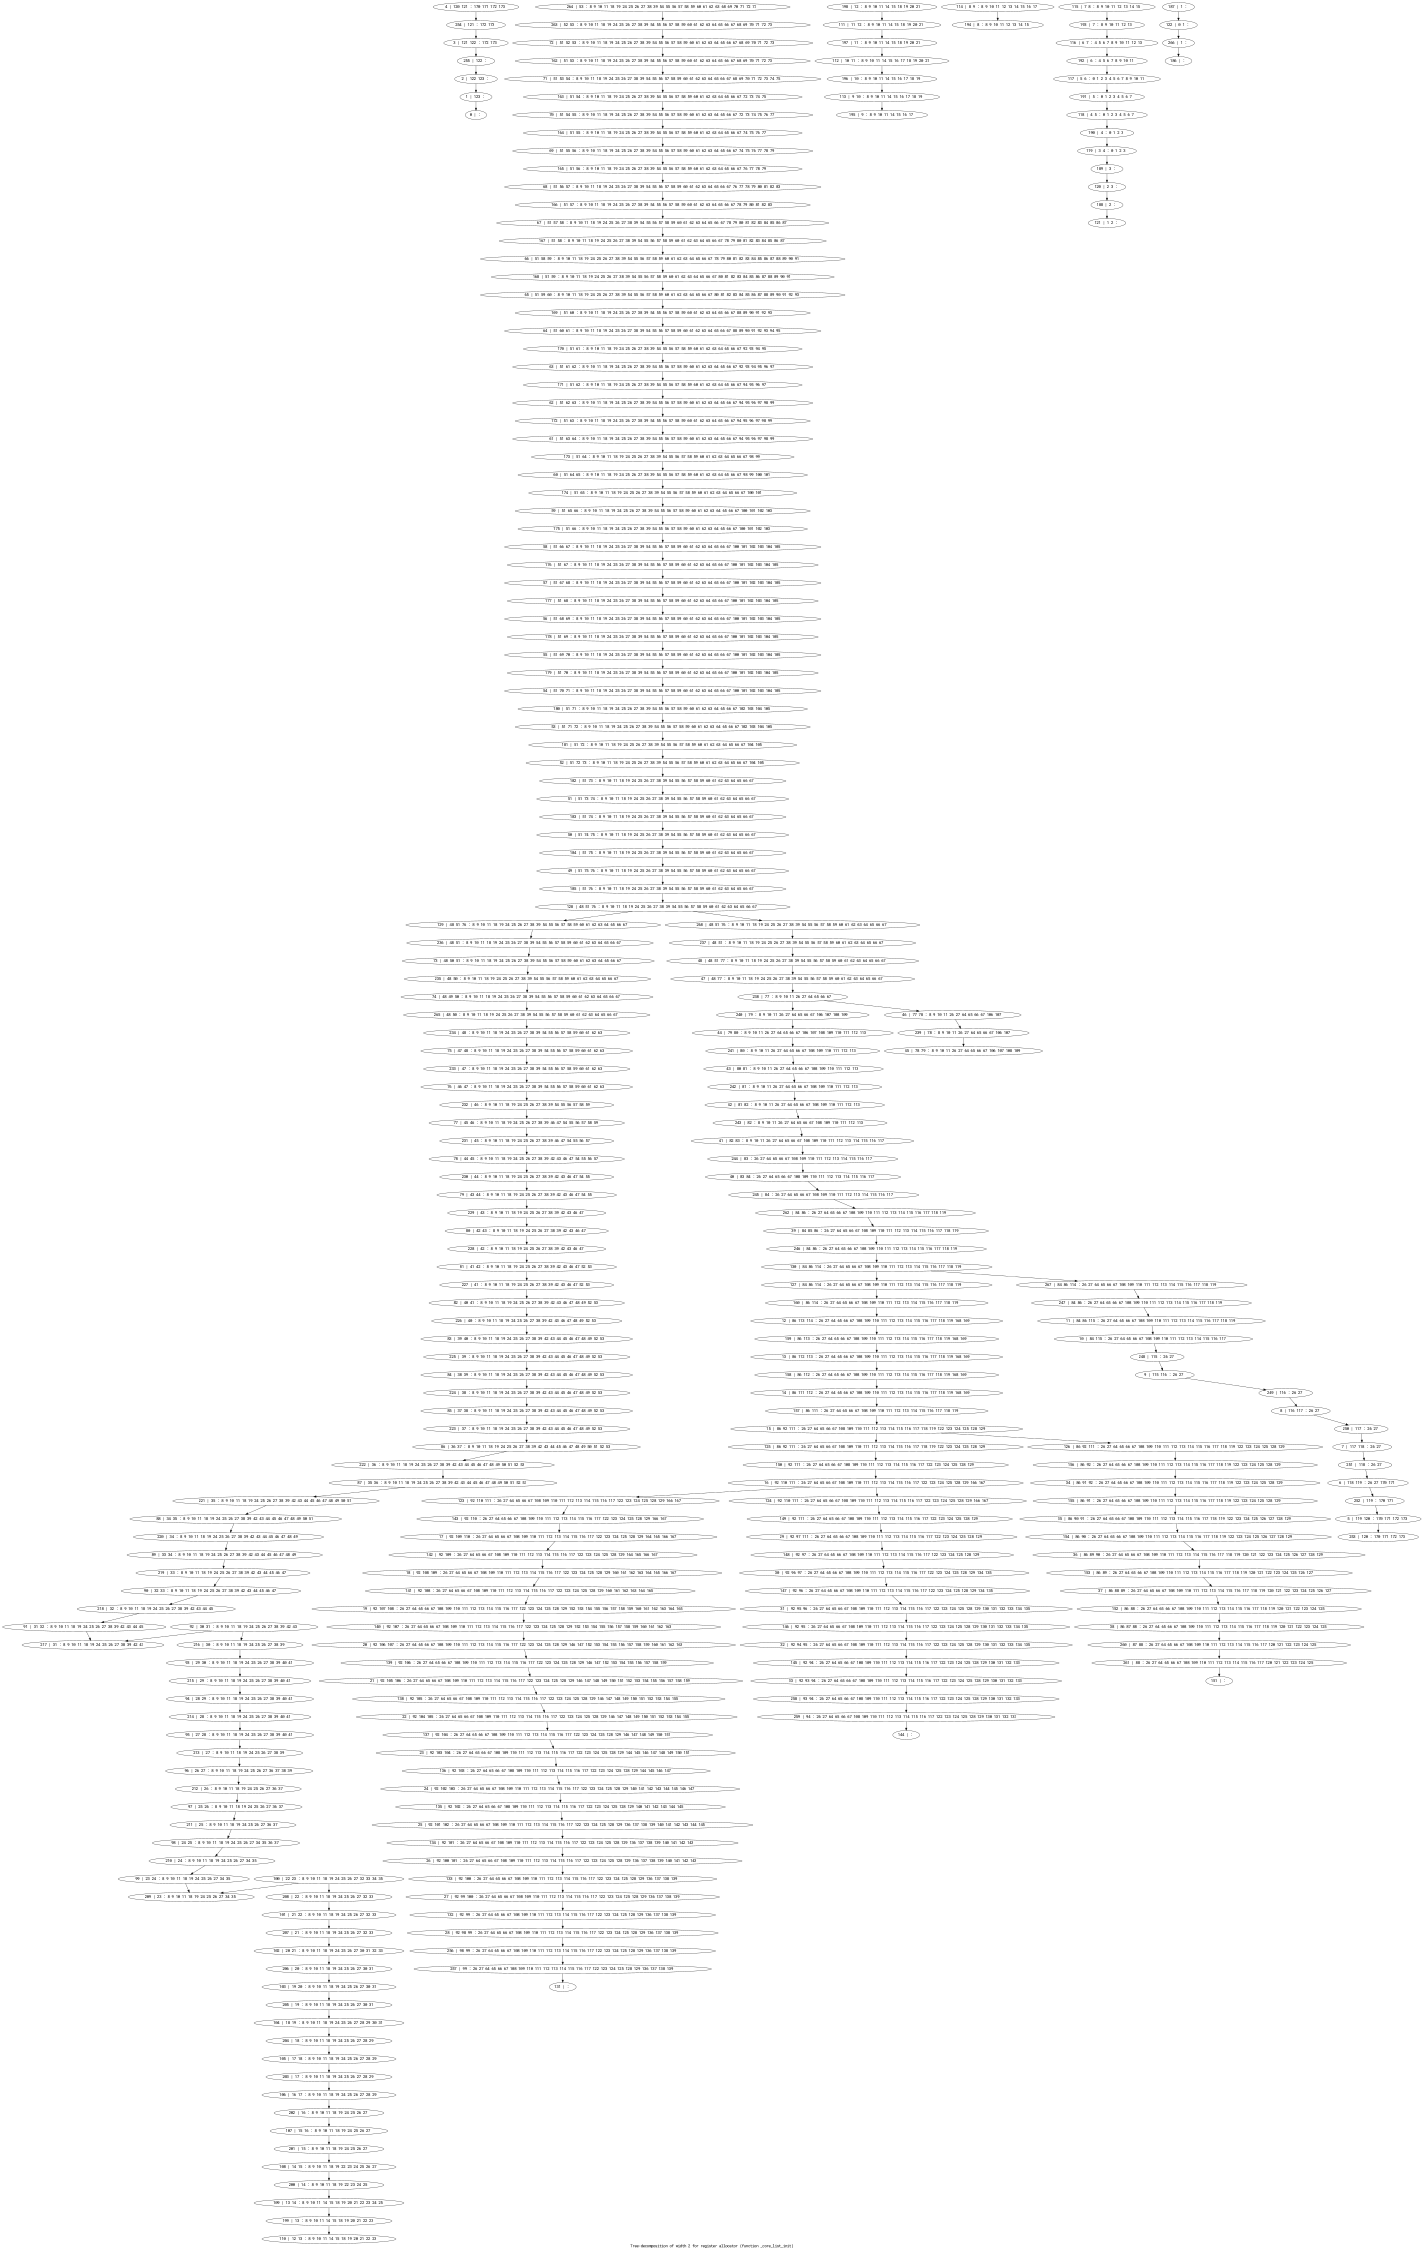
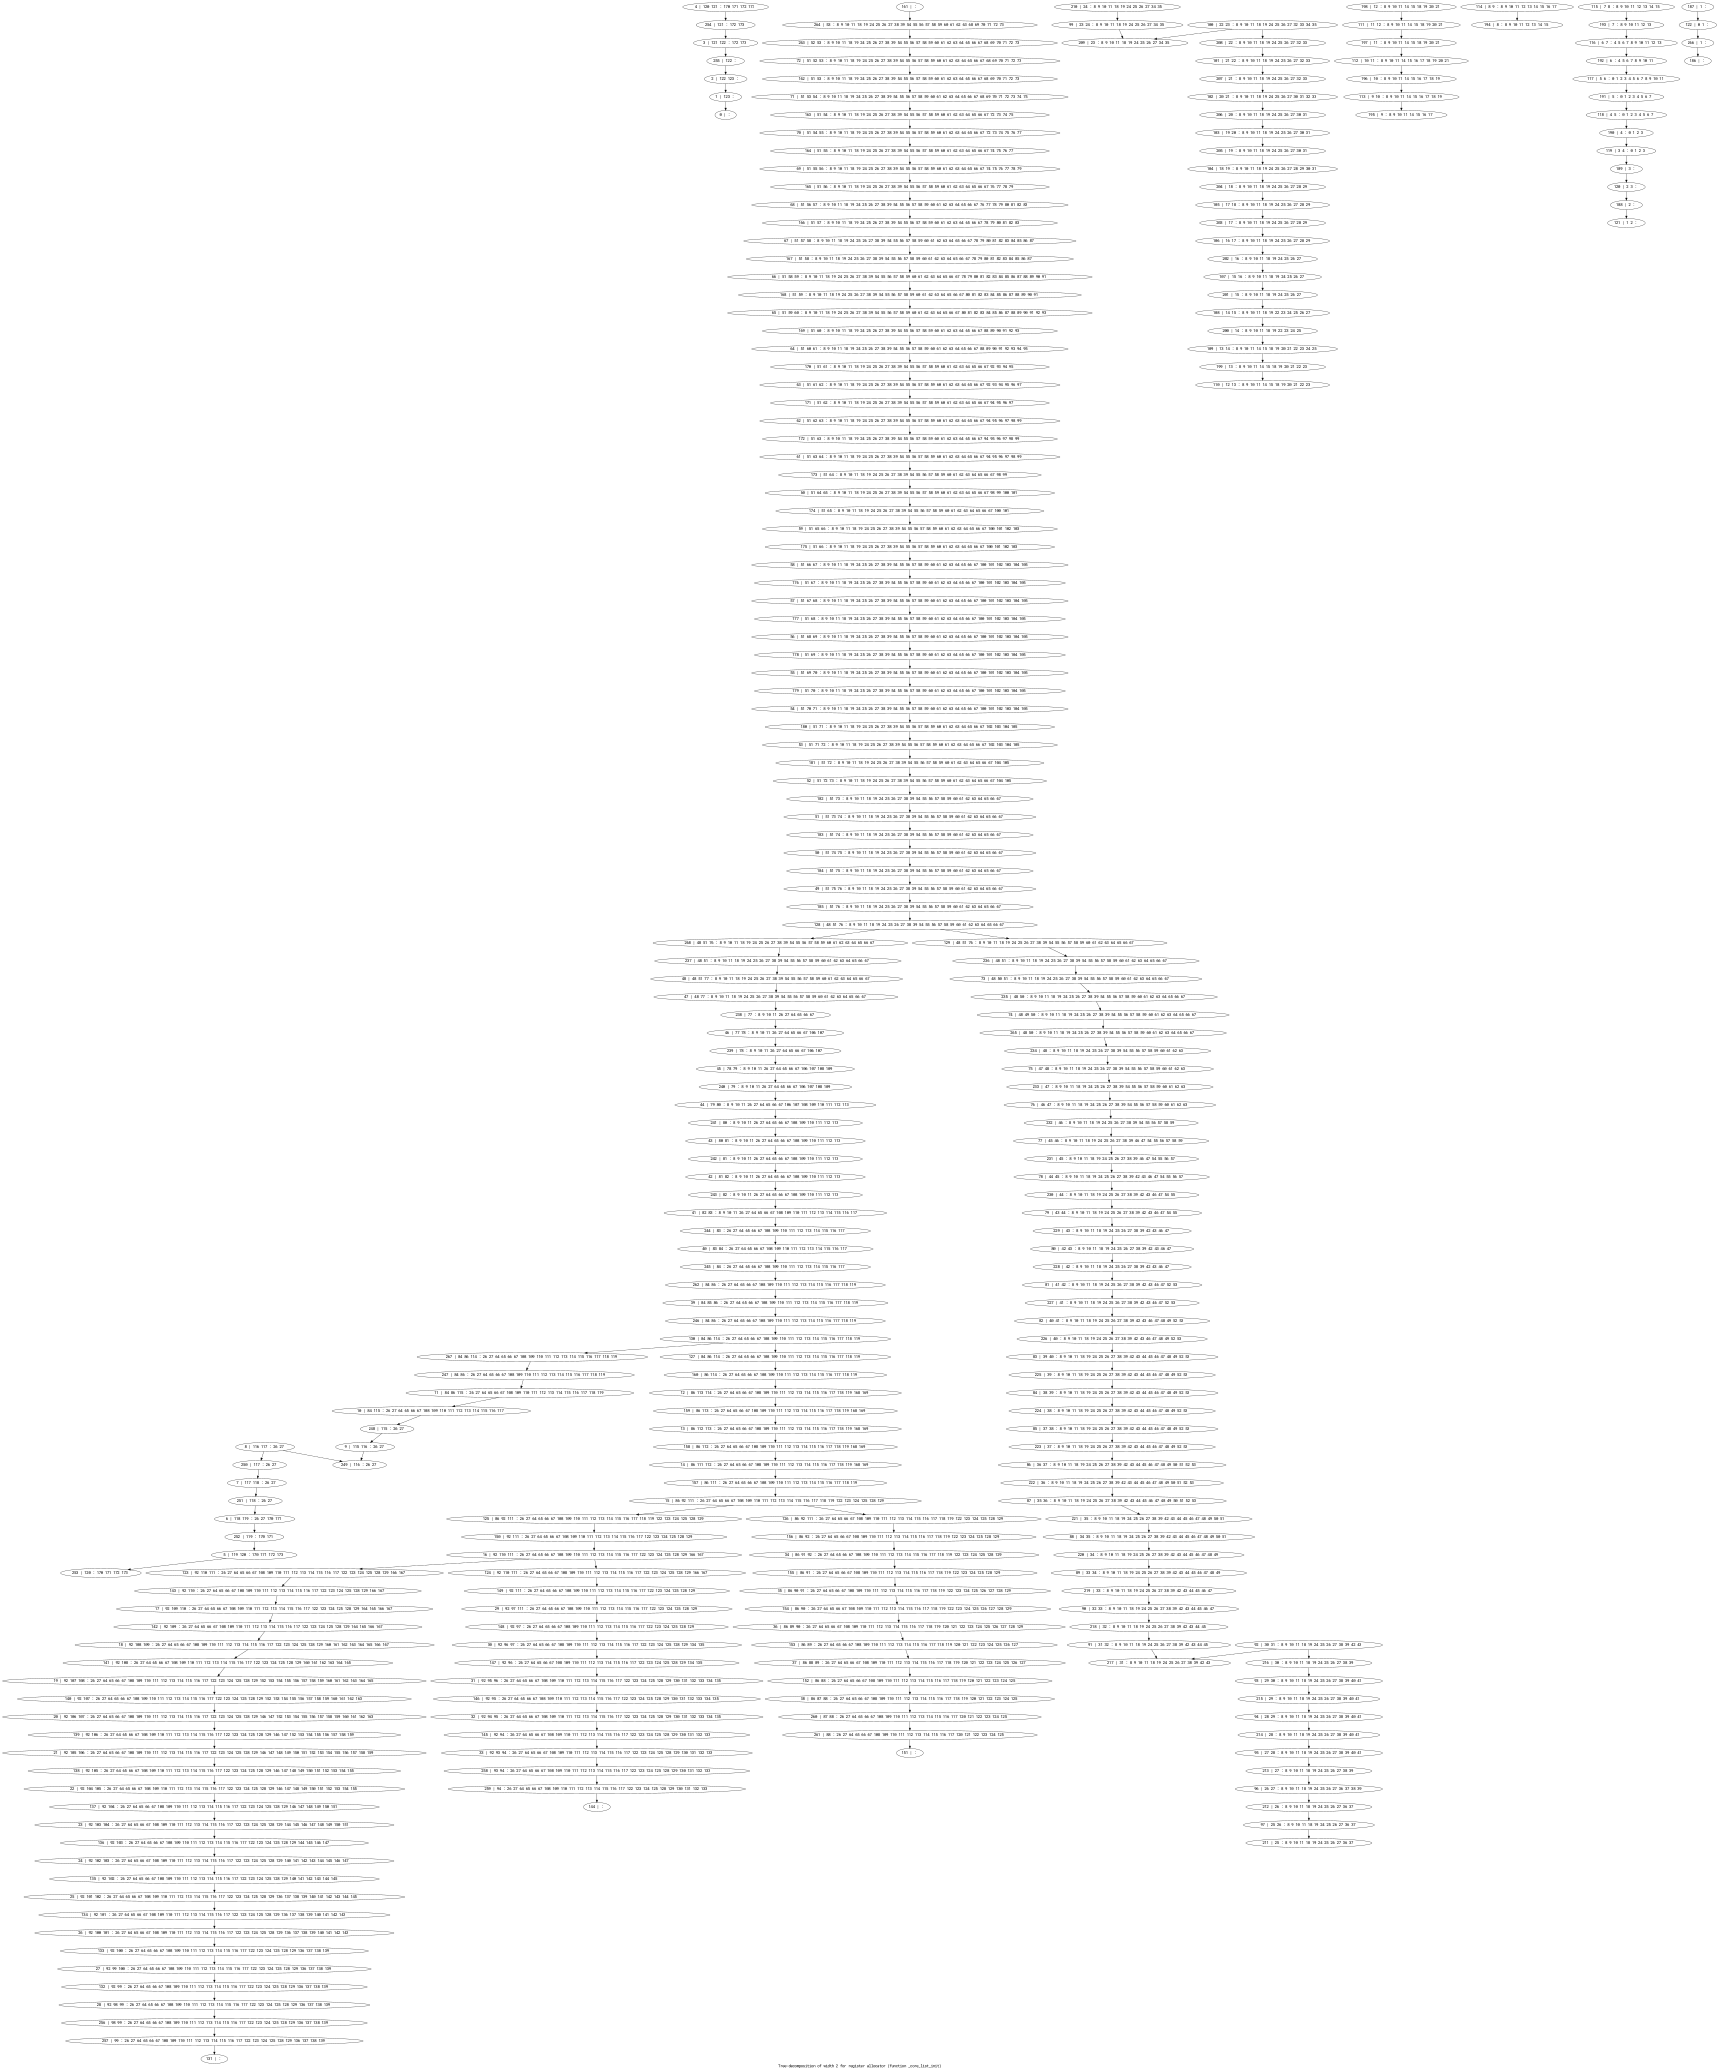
none -> (910, 7)
(793, 1005) -> (775, 1077)
(1292, 1401) -> (311, 1456)
(226, 1843) -> none
